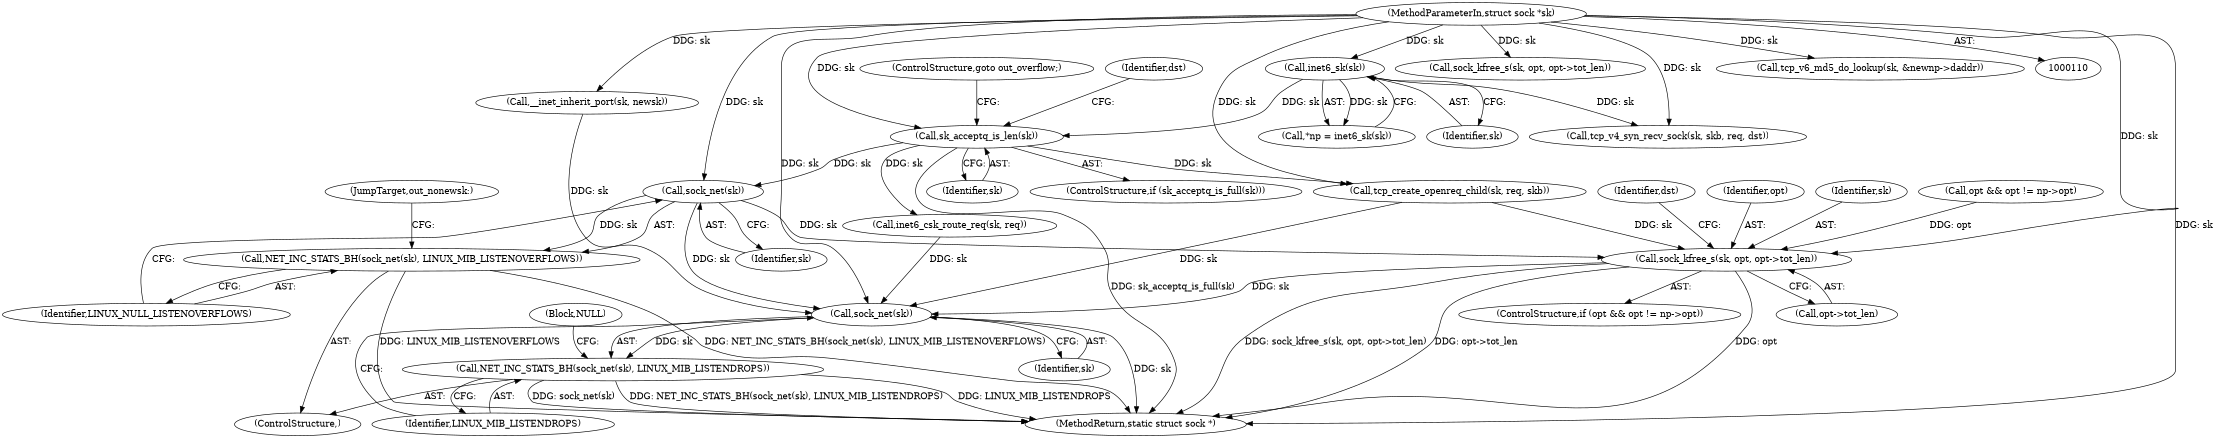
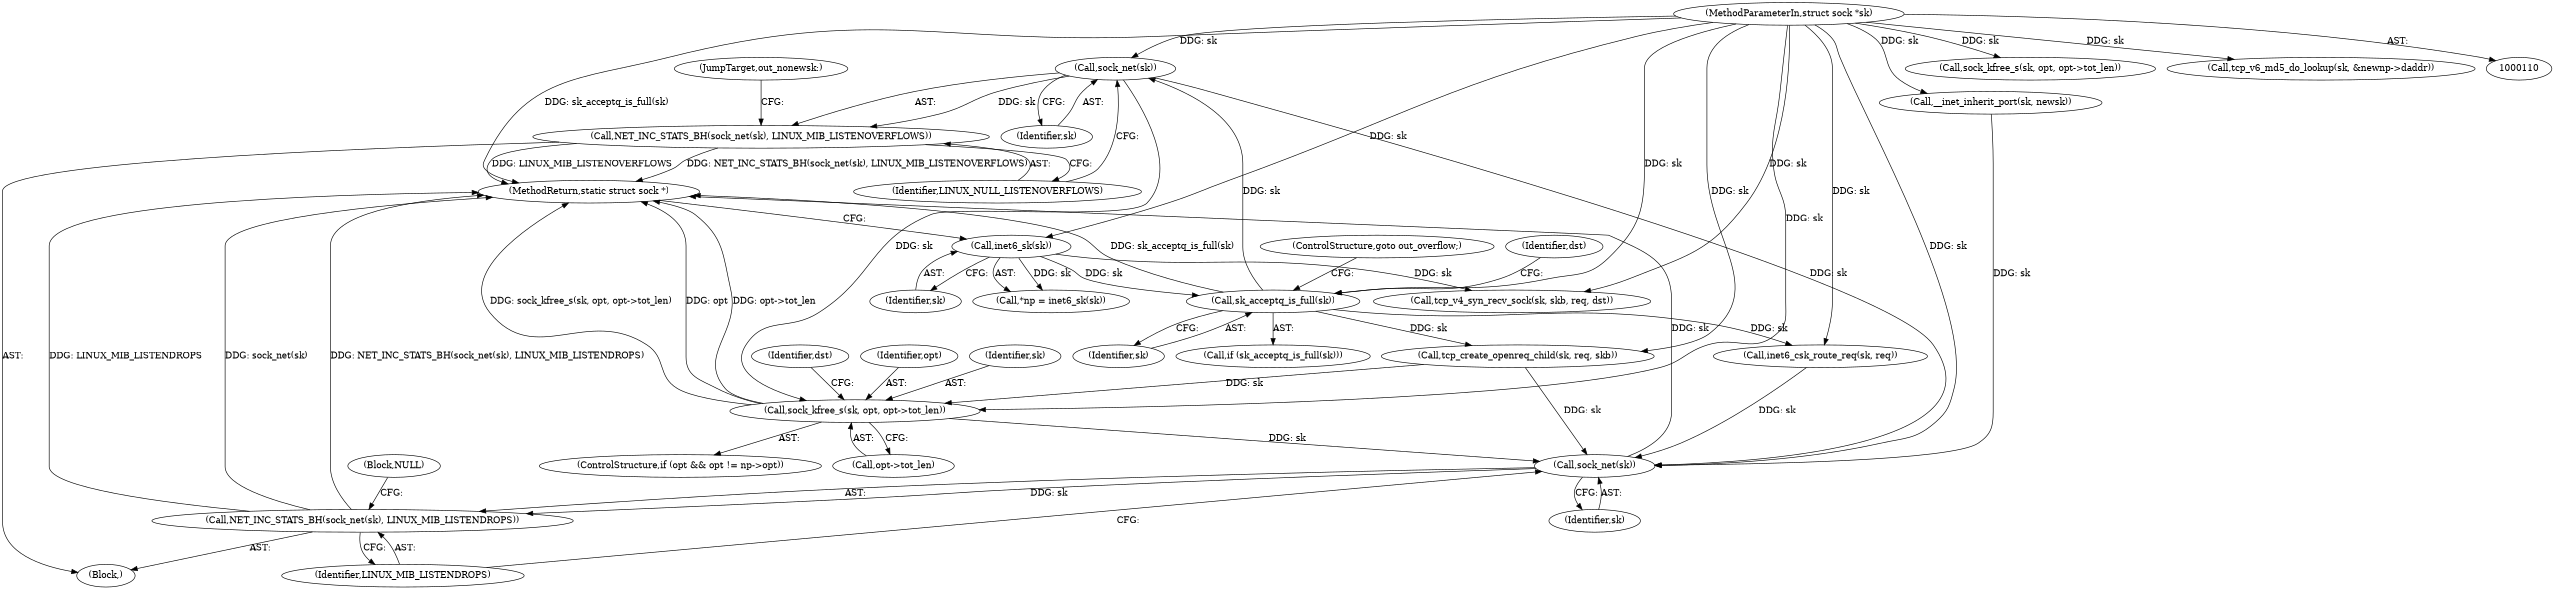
(1394, 103) -> (810, 219)
(977, 137) -> (1273, 301)
none -> (1832, 178)
(1166, 192) -> (1273, 356)
(2011, 192) -> none
(2194, 226) -> (607, 103)
(298, 424) -> (106, 576)
